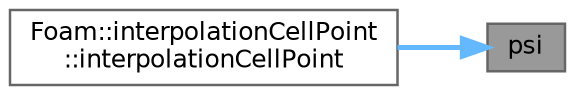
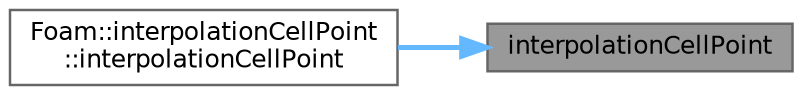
(526, 48) -> (640, 48)
